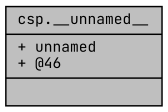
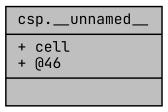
(58, 47) -> (45, 47)
